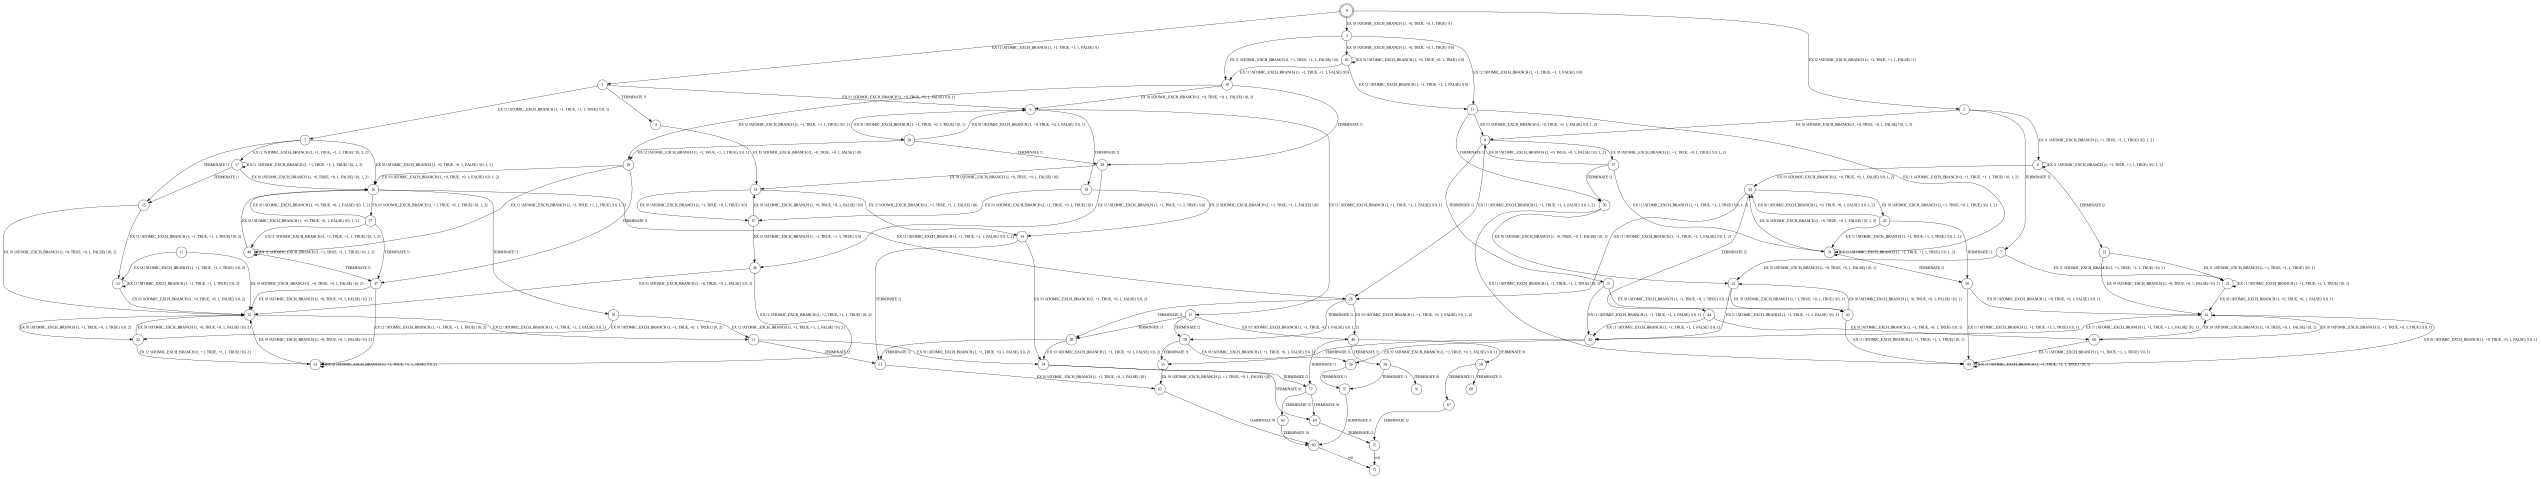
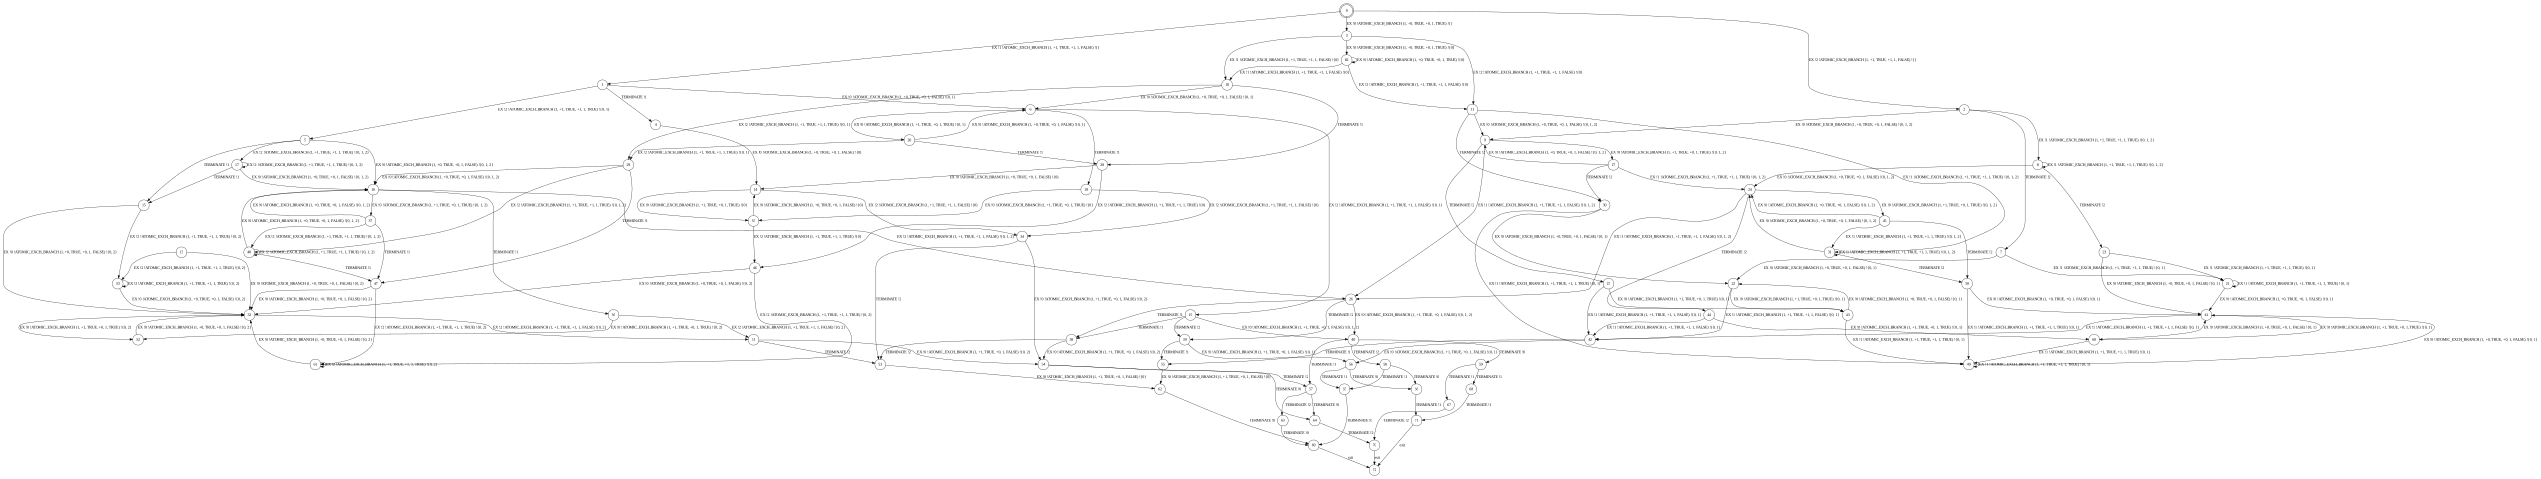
(1704, 227) -> (1679, 184)
(218, 361) -> none
none -> (1375, 386)
none -> (1417, 421)
